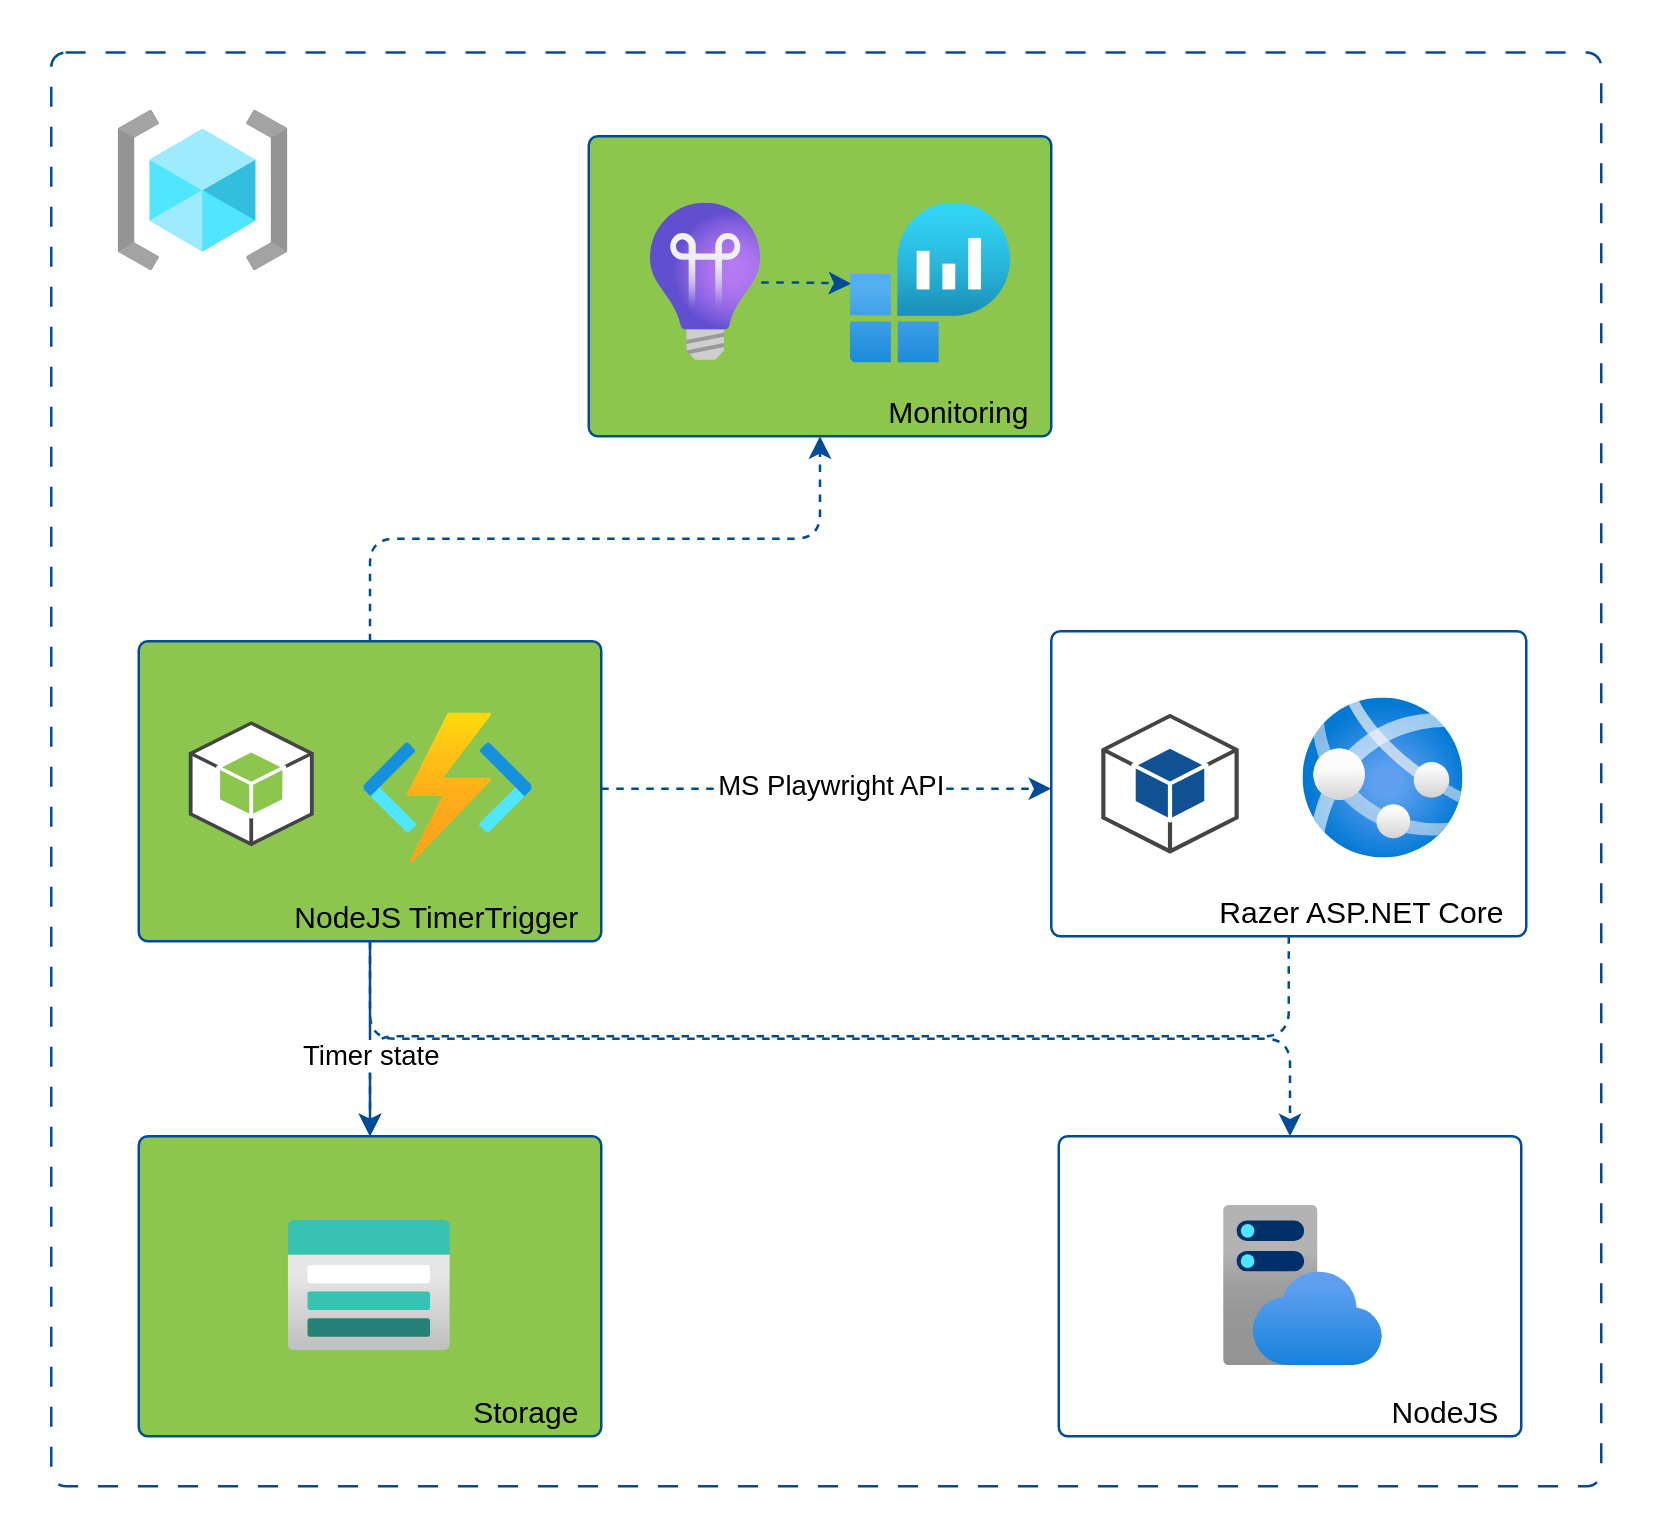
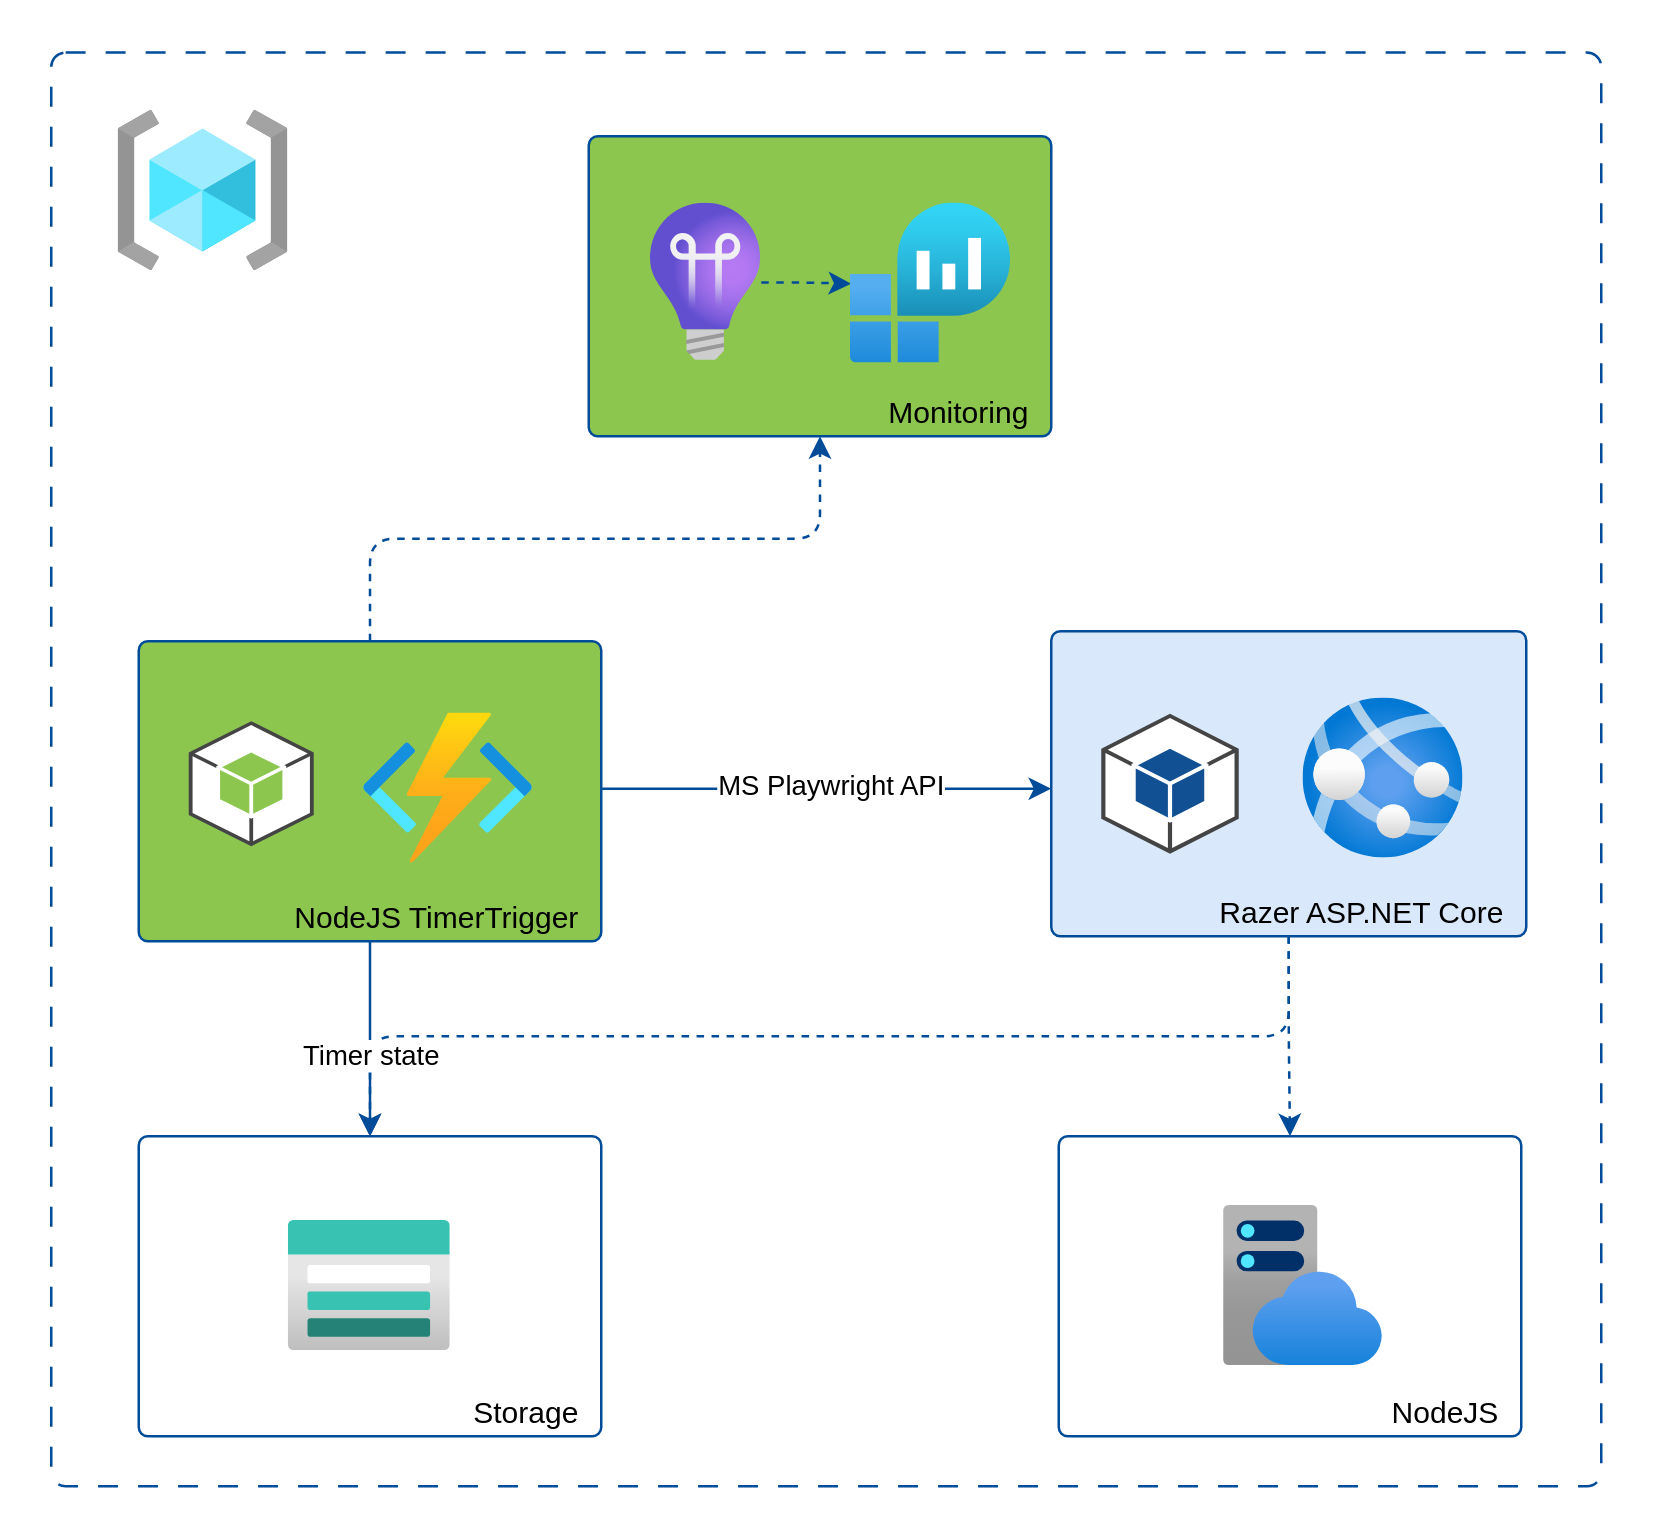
(1289, 784) -> (1289, 784)
(662, 789) -> (662, 789)
none -> (1289, 1035)
(1278, 1041) -> none
(537, 1411) -> (537, 1411)
